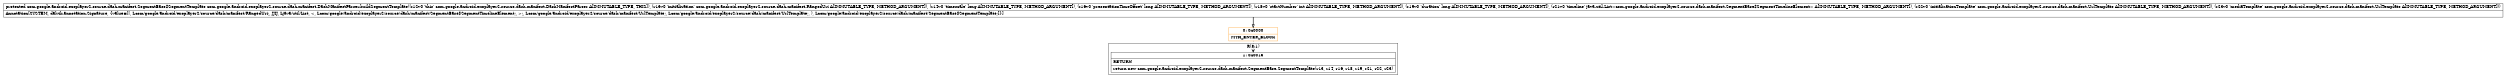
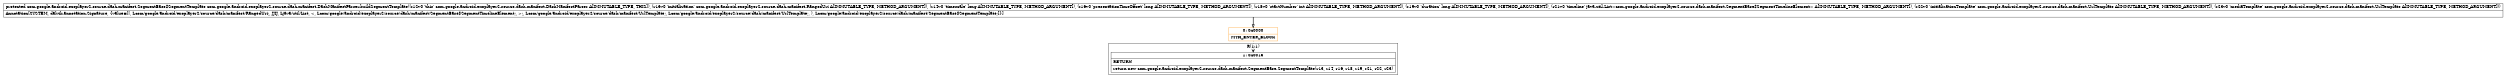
(1253, 47) -> (1253, 47)
